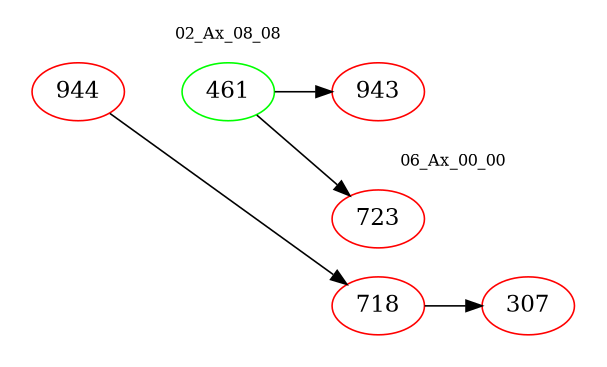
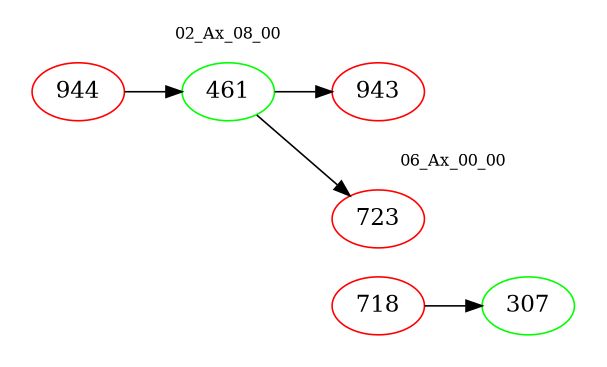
(228, 35) -> (228, 35)
(222, 194) -> (145, 92)
(528, 306) -> (528, 306)
